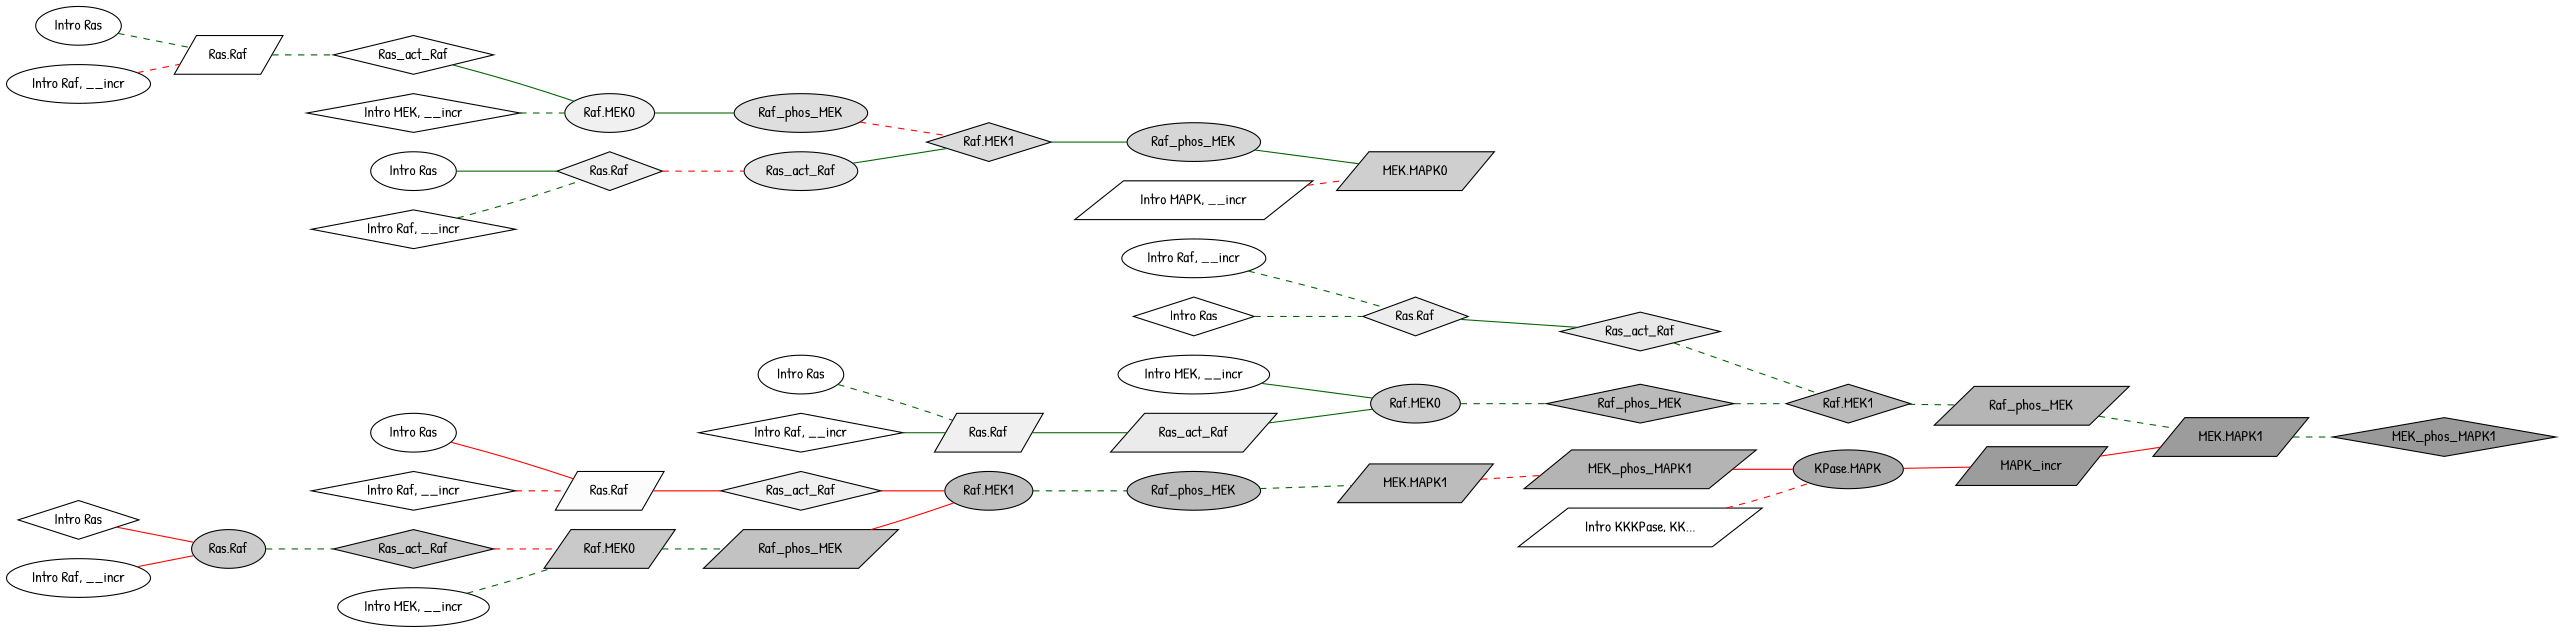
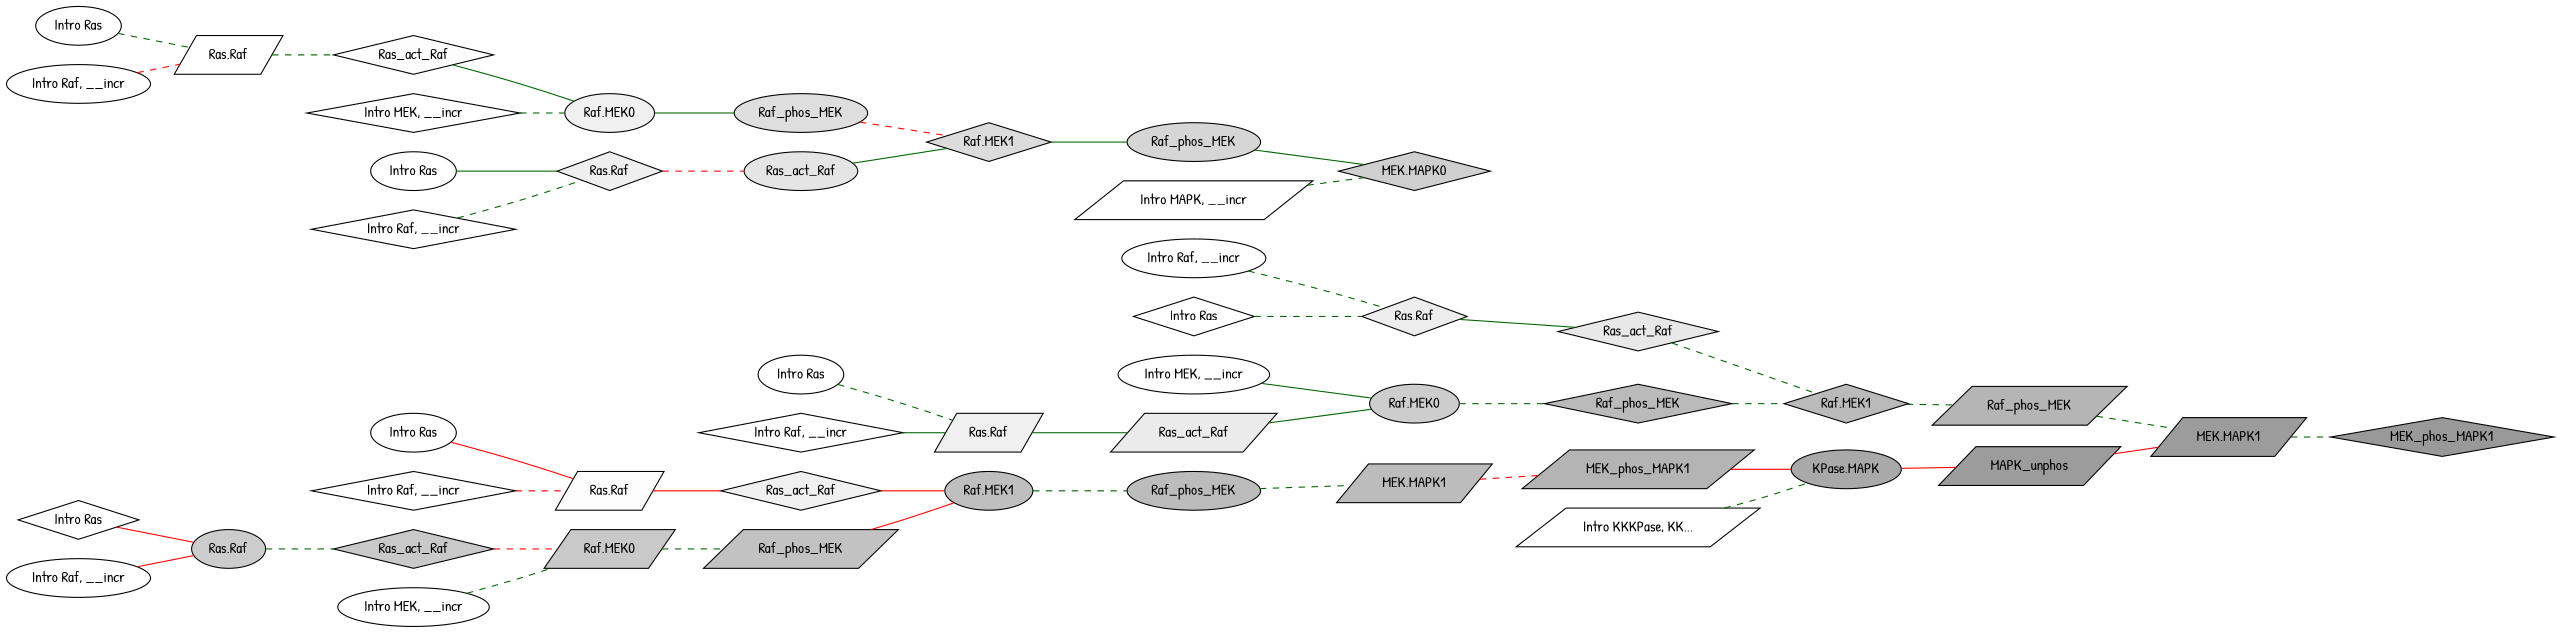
(1415, 171) -> (1414, 171)
(1326, 183) -> (1336, 181)
(2032, 466) -> (2030, 466)
(1768, 497) -> (1766, 497)
